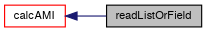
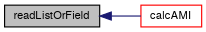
(92, 16) -> (126, 16)
